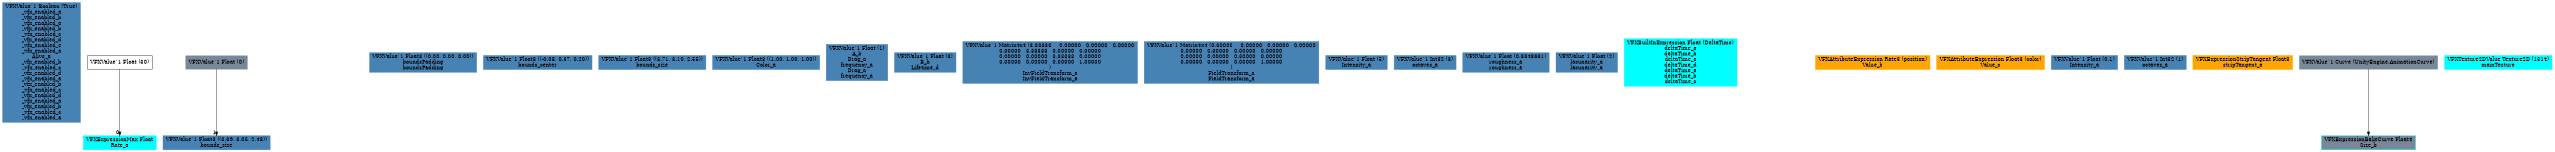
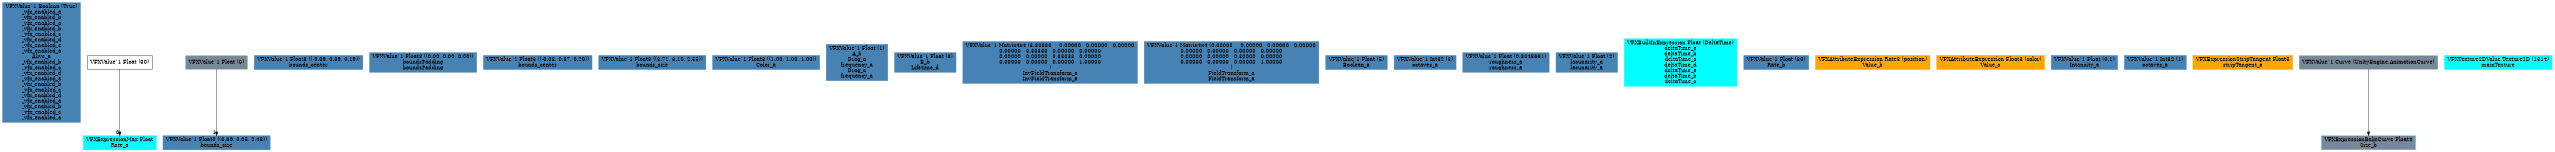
none -> (309, 62)
(1357, 62) -> (1357, 62)
none -> (1776, 62)
